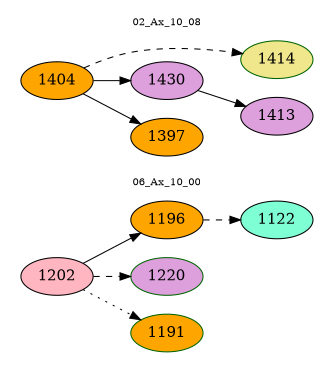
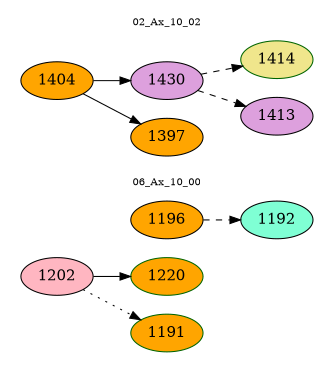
(167, 23) -> (167, 23)
(157, 49) -> (217, 71)
(217, 97) -> (217, 97)
(277, 220) -> (277, 220)
(107, 251) -> none
(107, 276) -> (107, 276)
(167, 276) -> (167, 276)
